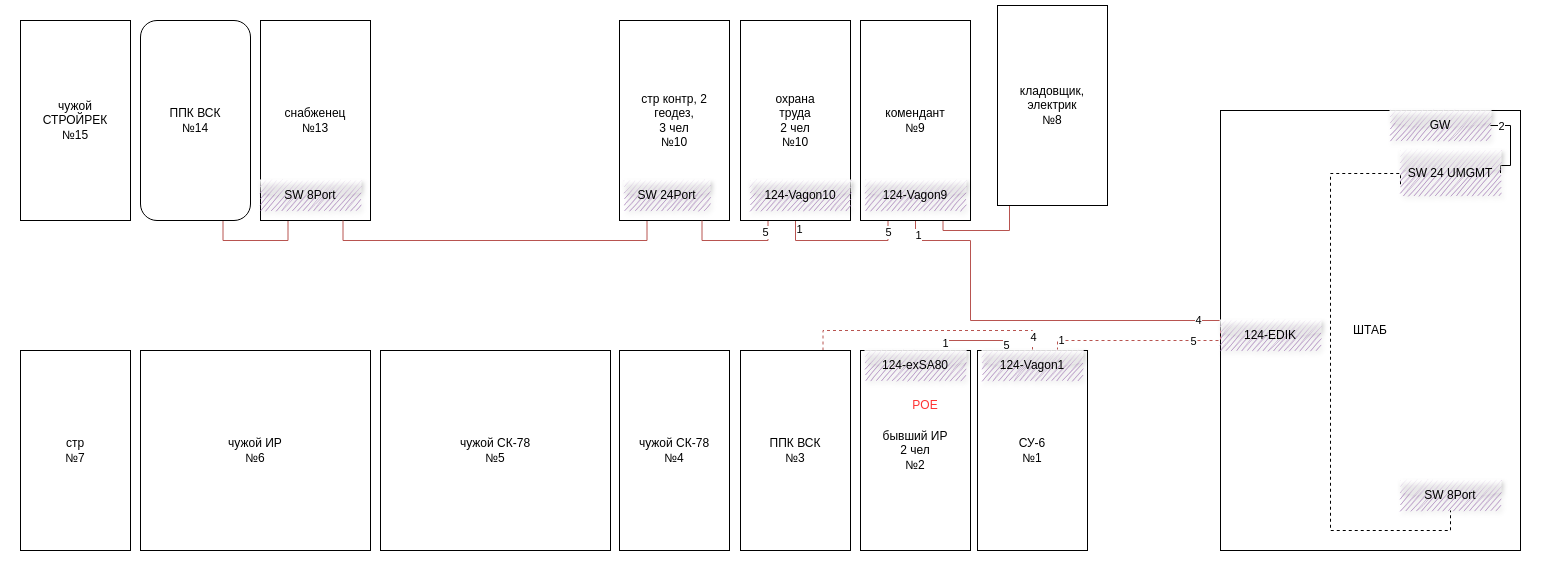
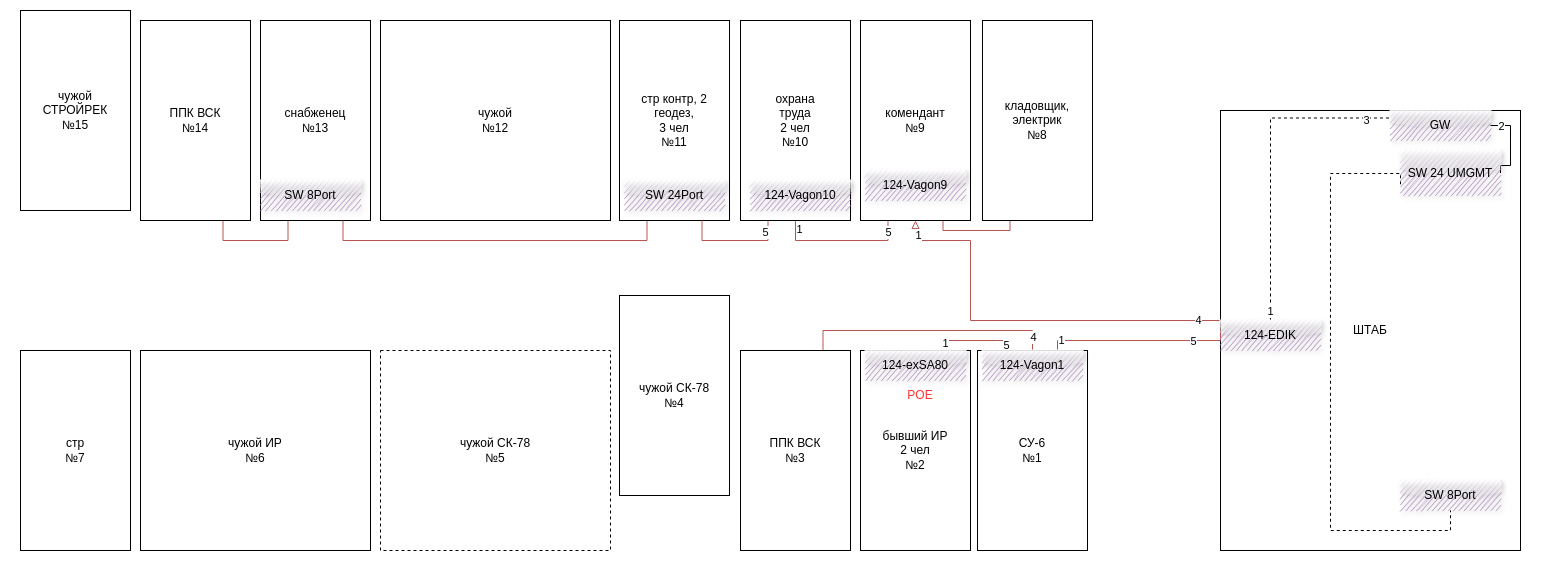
(1053, 106) -> (1038, 121)
(76, 121) -> (76, 111)
(196, 121) -> (196, 121)
none -> (496, 121)
(675, 121) -> (675, 121)
none -> (1271, 160)
(667, 196) -> (675, 196)
(916, 196) -> (916, 186)
(916, 227) -> (916, 230)
(919, 331) -> (919, 331)
(1130, 341) -> (1130, 341)
(926, 406) -> (921, 396)
(496, 451) -> (496, 451)
(675, 451) -> (675, 396)
